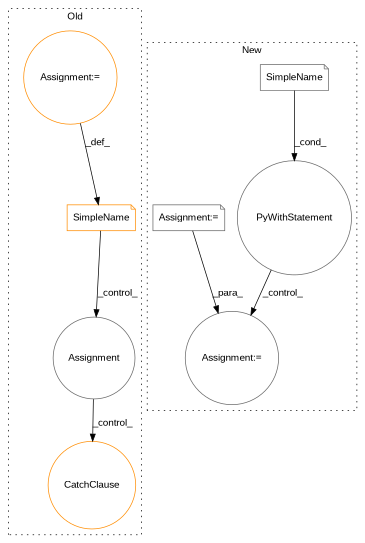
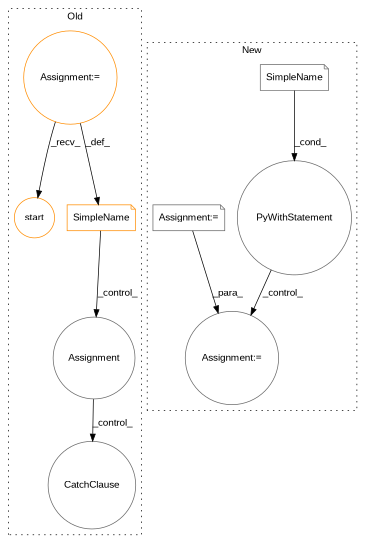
none -> (34, 218)
(92, 485) -> (92, 485)
